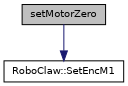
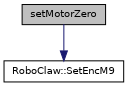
(64, 71) -> (64, 71)
